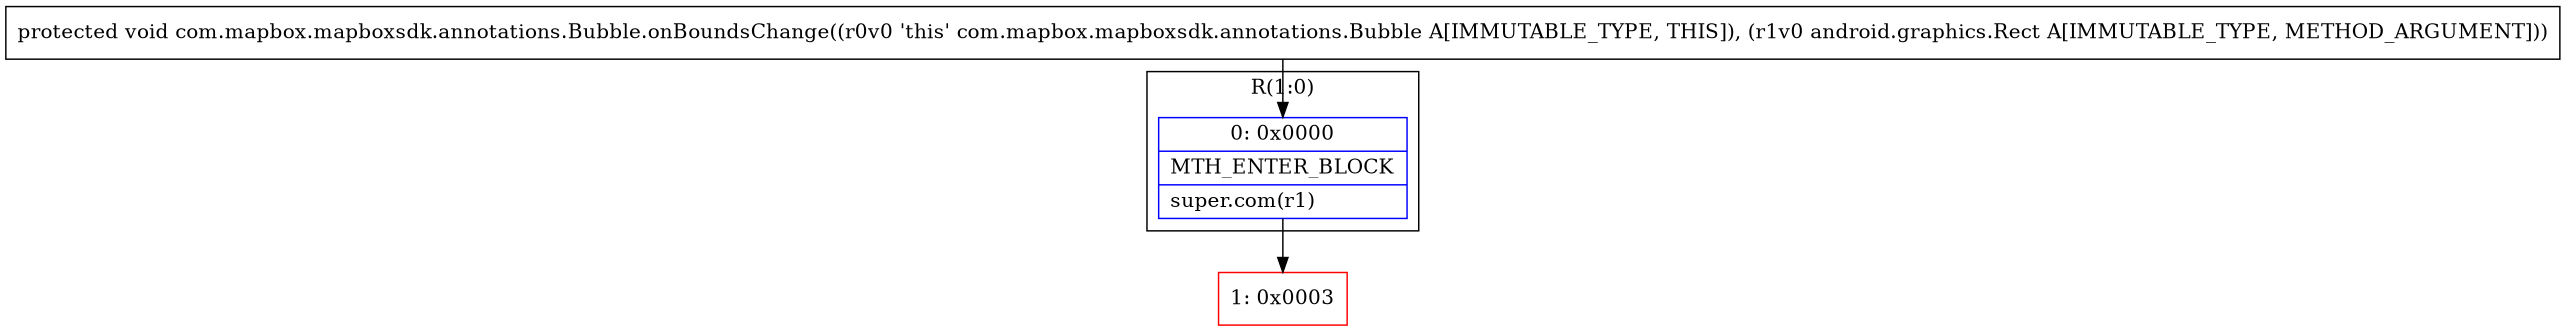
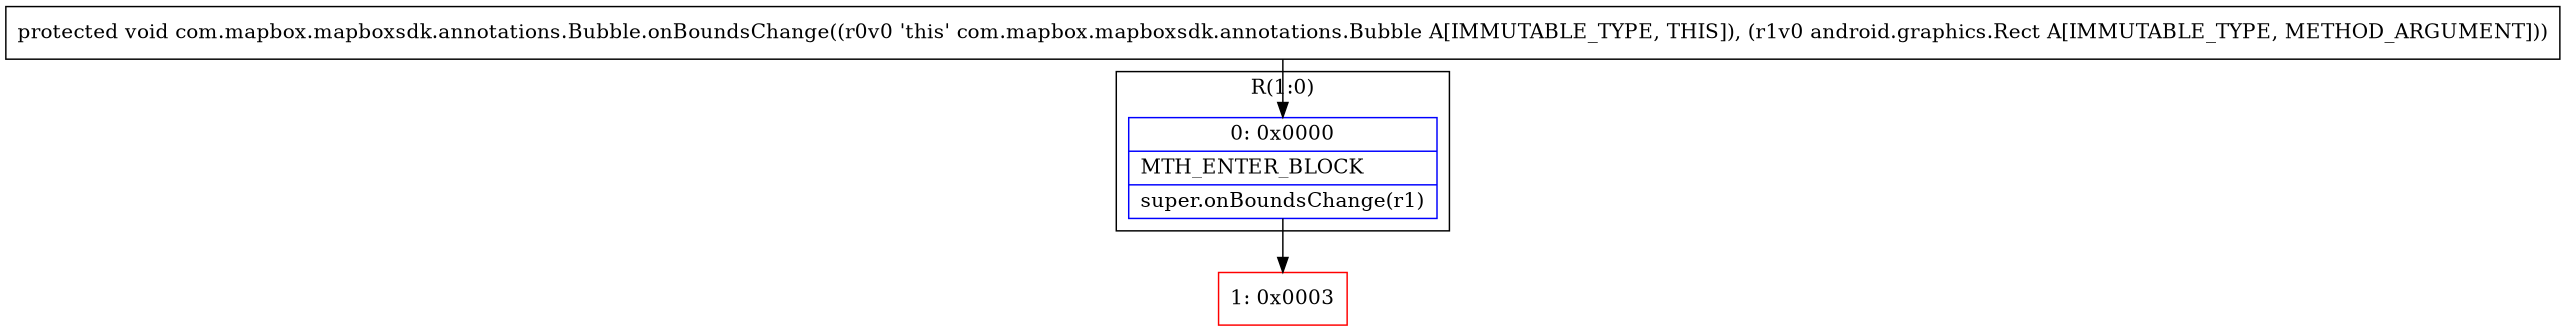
(1243, 201) -> (1283, 201)
